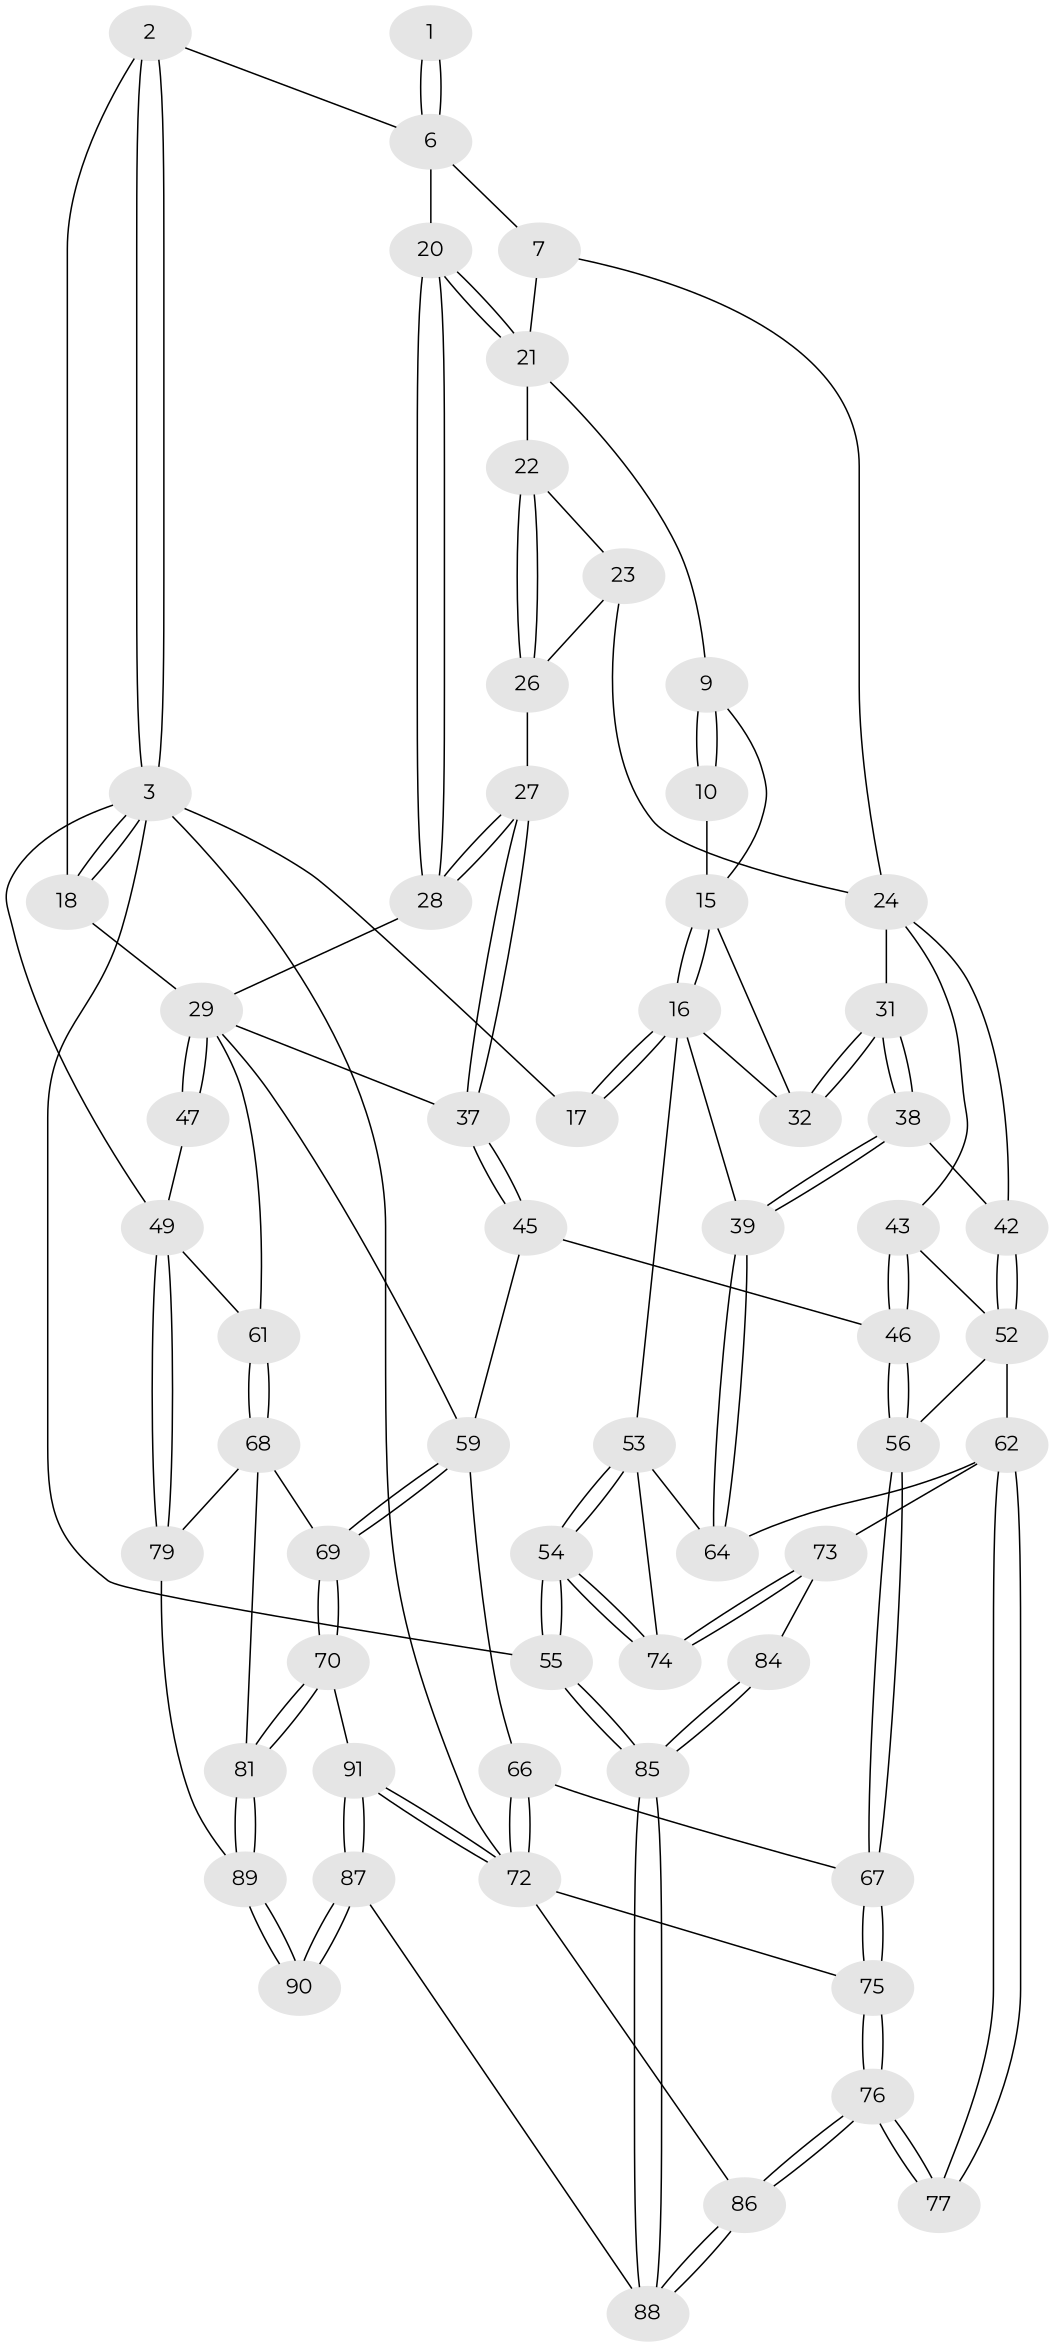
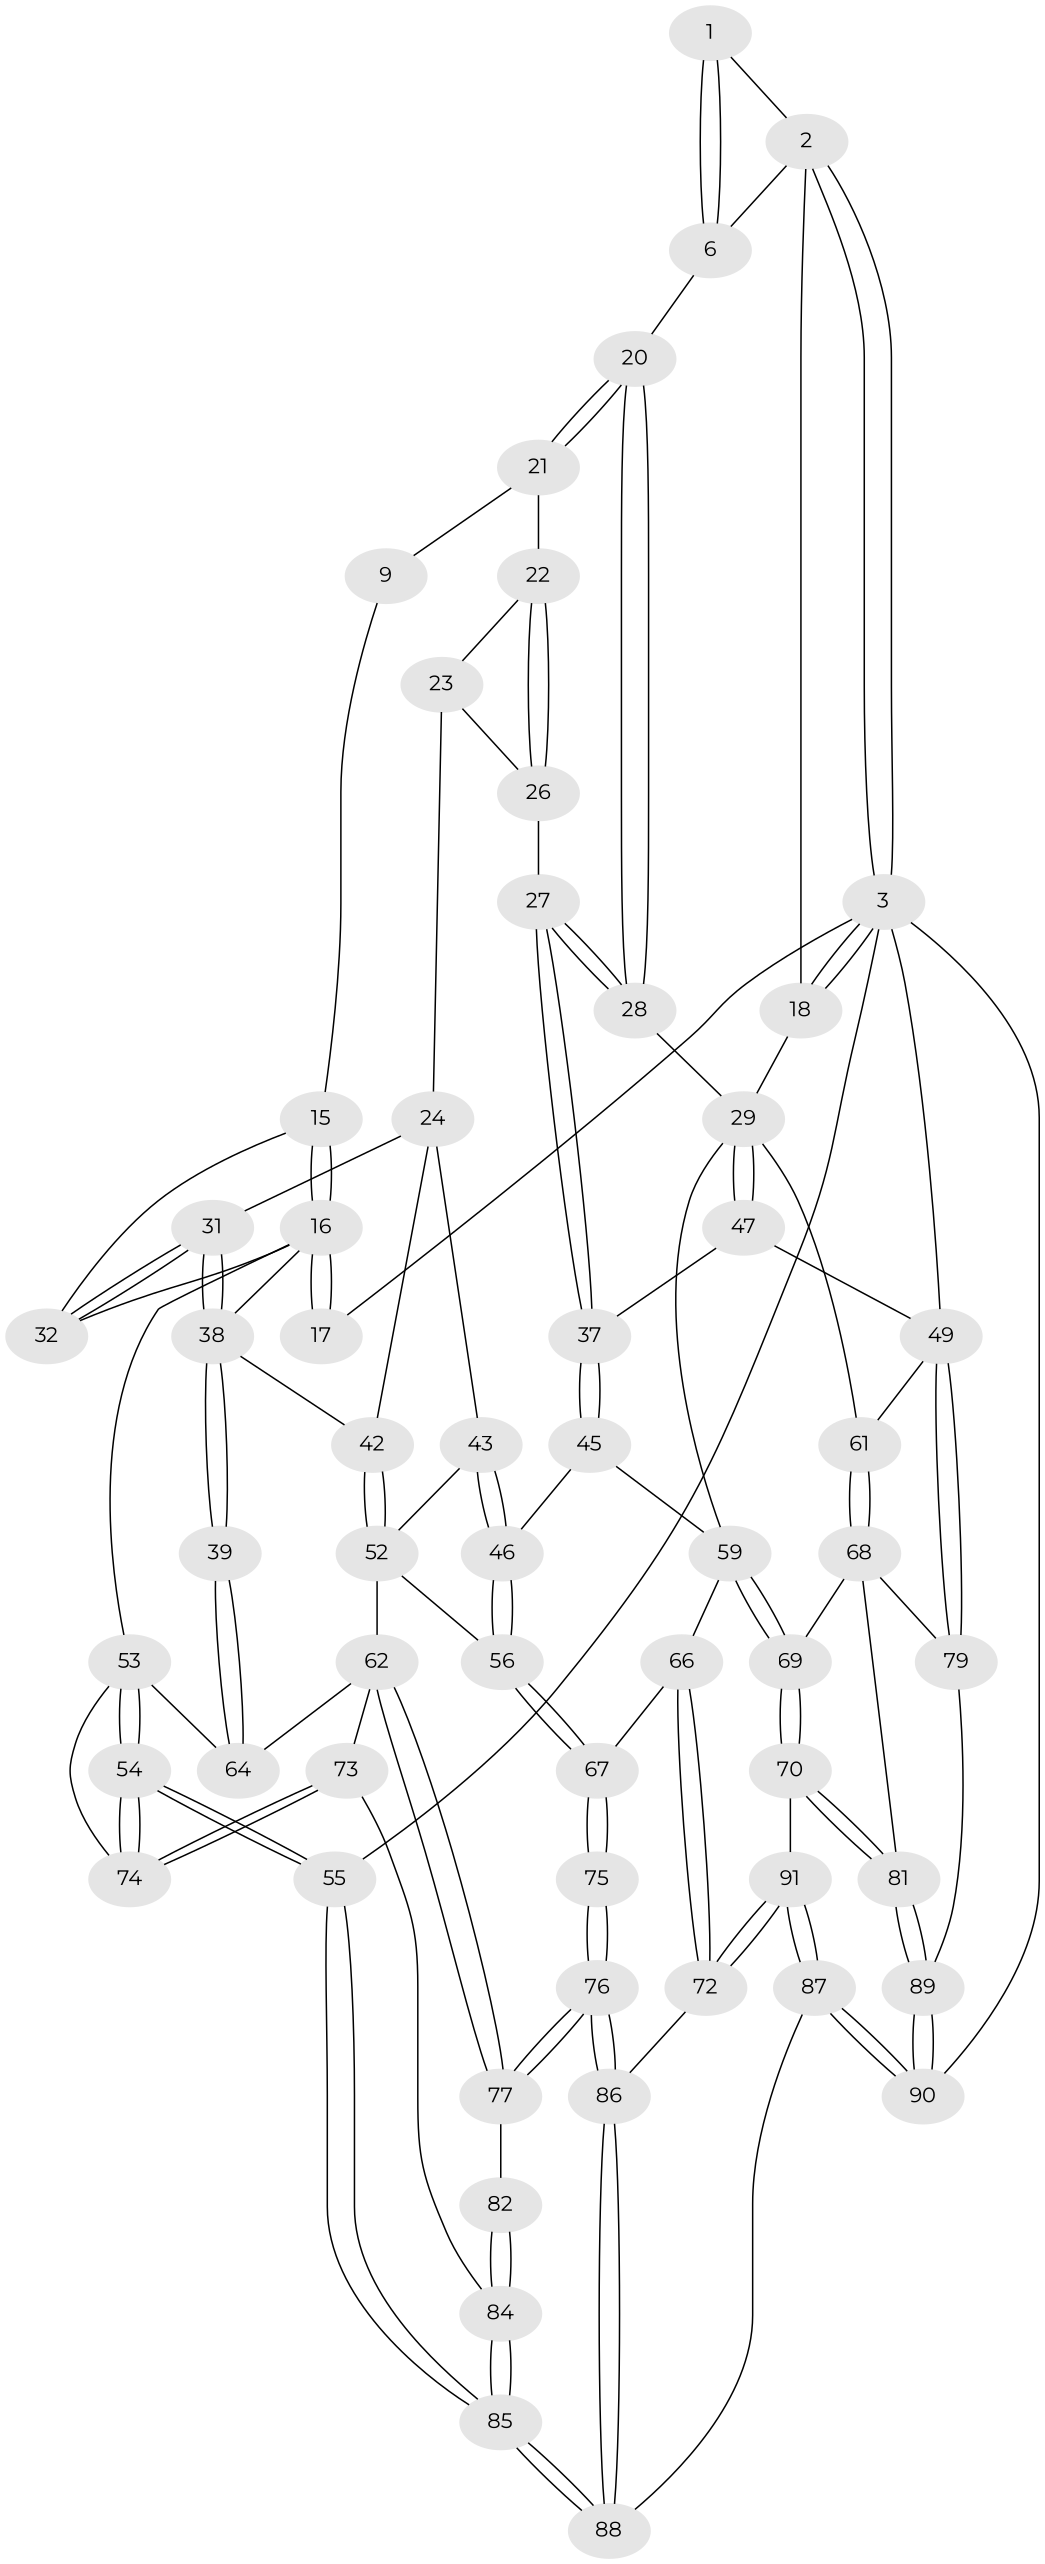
none -> (759, 87)
(539, 250) -> none
(707, 793) -> none
(335, 1065) -> (667, 1282)
(711, 1119) -> (267, 1282)
(386, 1315) -> (1039, 1488)
(696, 1934) -> none
none -> (501, 2205)
